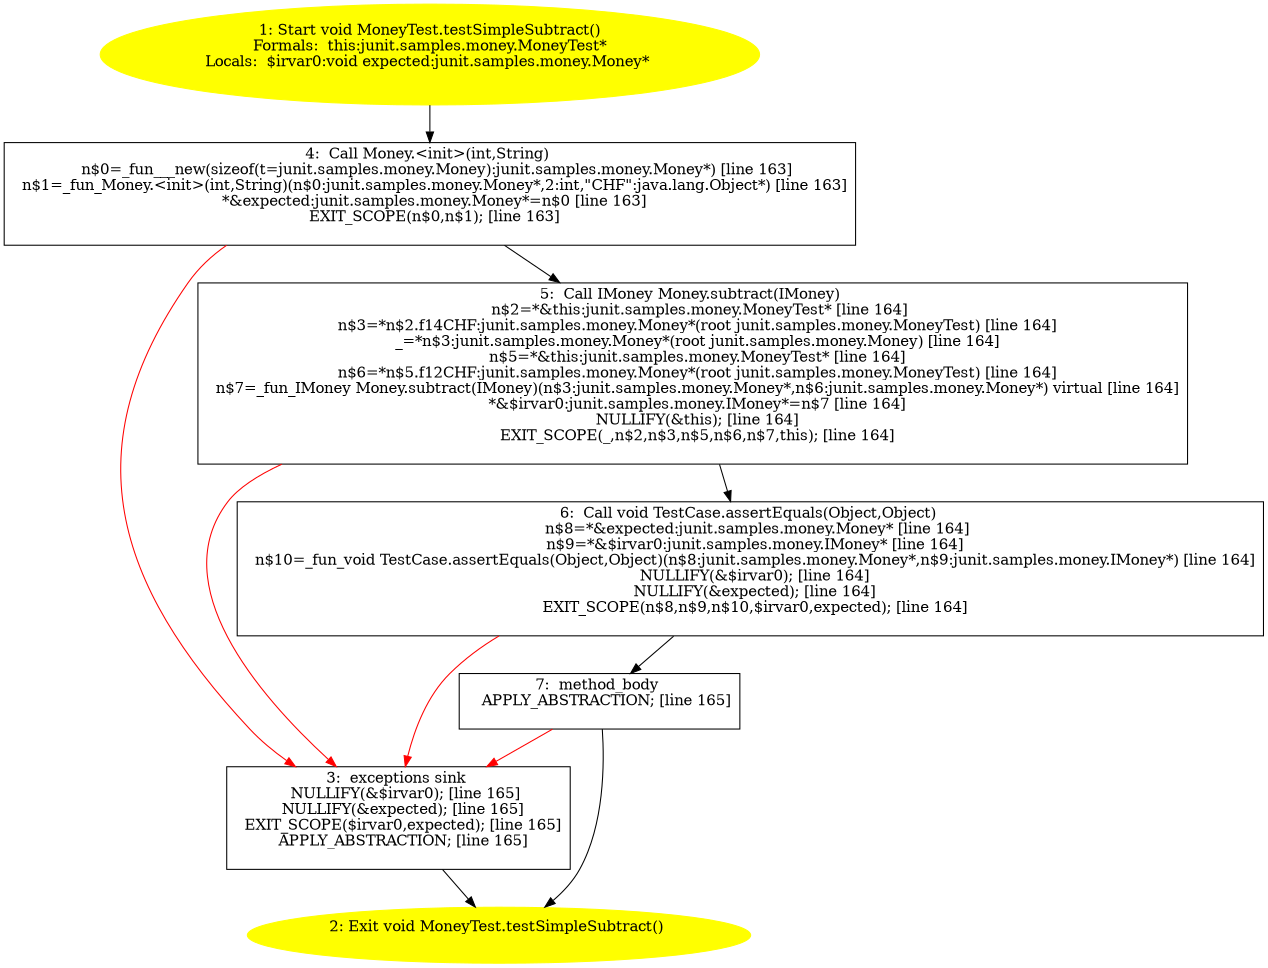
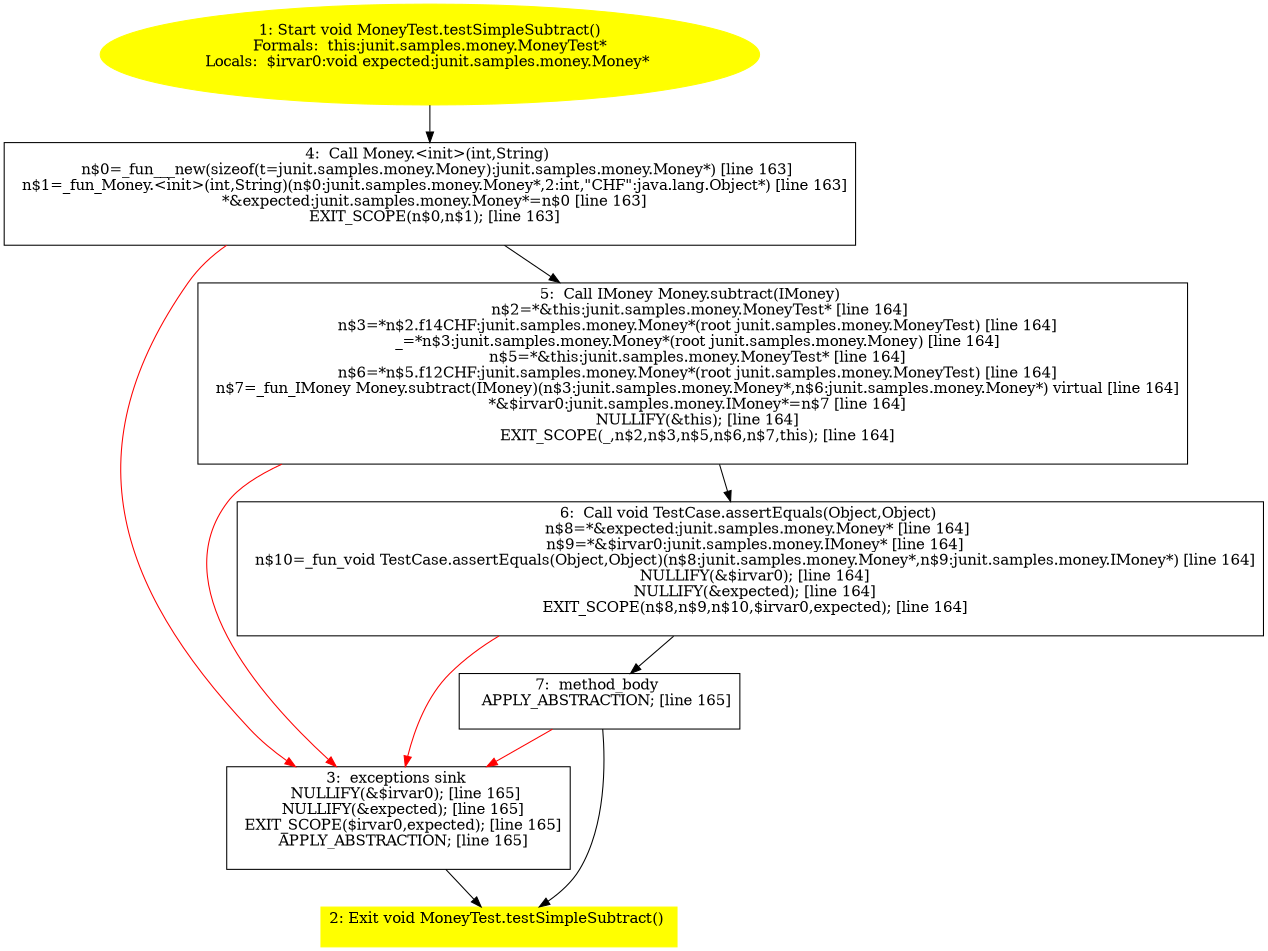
(499, 935) -> (499, 927)
